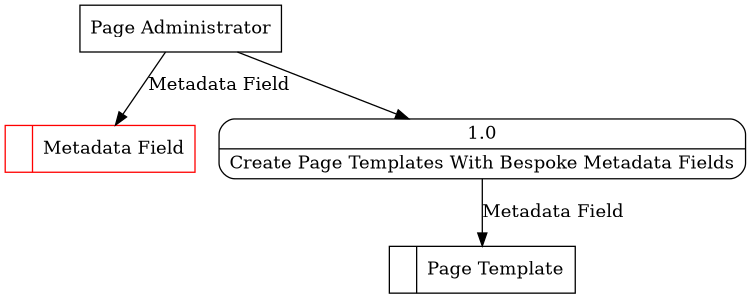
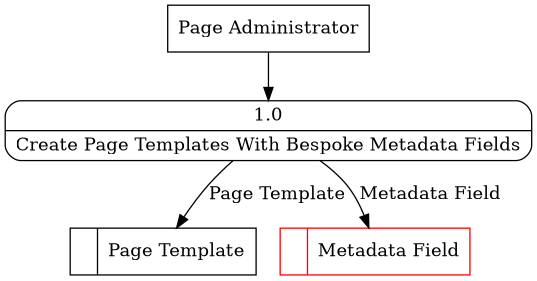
(144, 83) -> (346, 185)
(553, 213) -> (278, 194)
